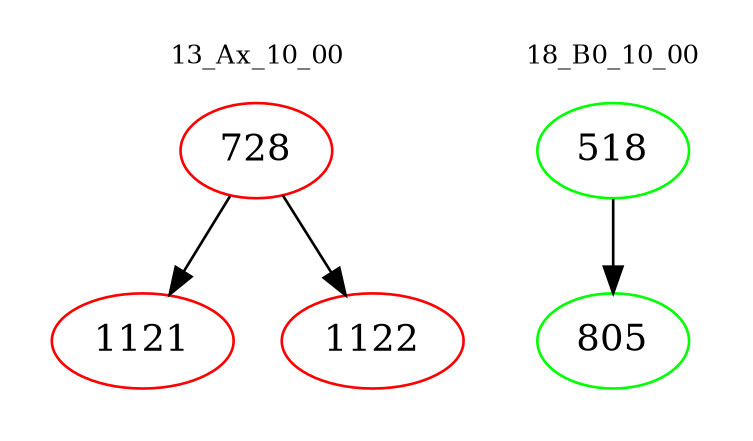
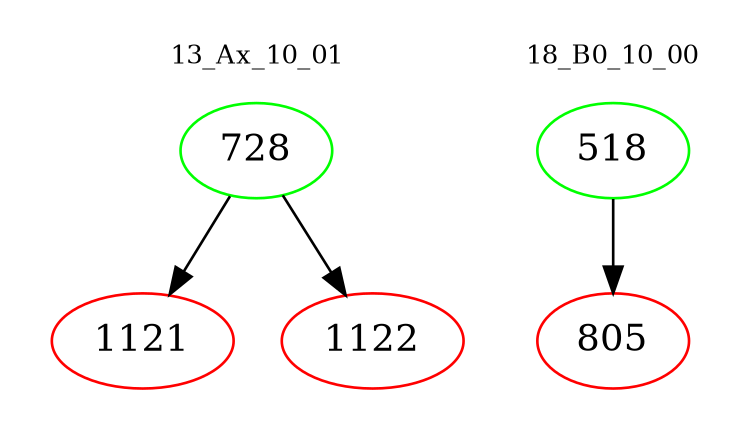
(258, 57) -> (258, 57)
(256, 151) -> (256, 151)
(613, 341) -> (613, 341)
